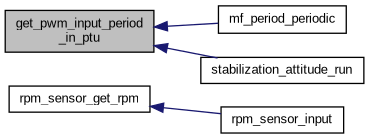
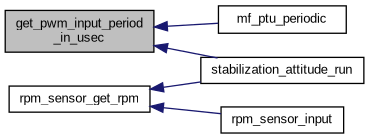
(282, 20) -> (282, 20)
(80, 31) -> (80, 31)
none -> (182, 85)
